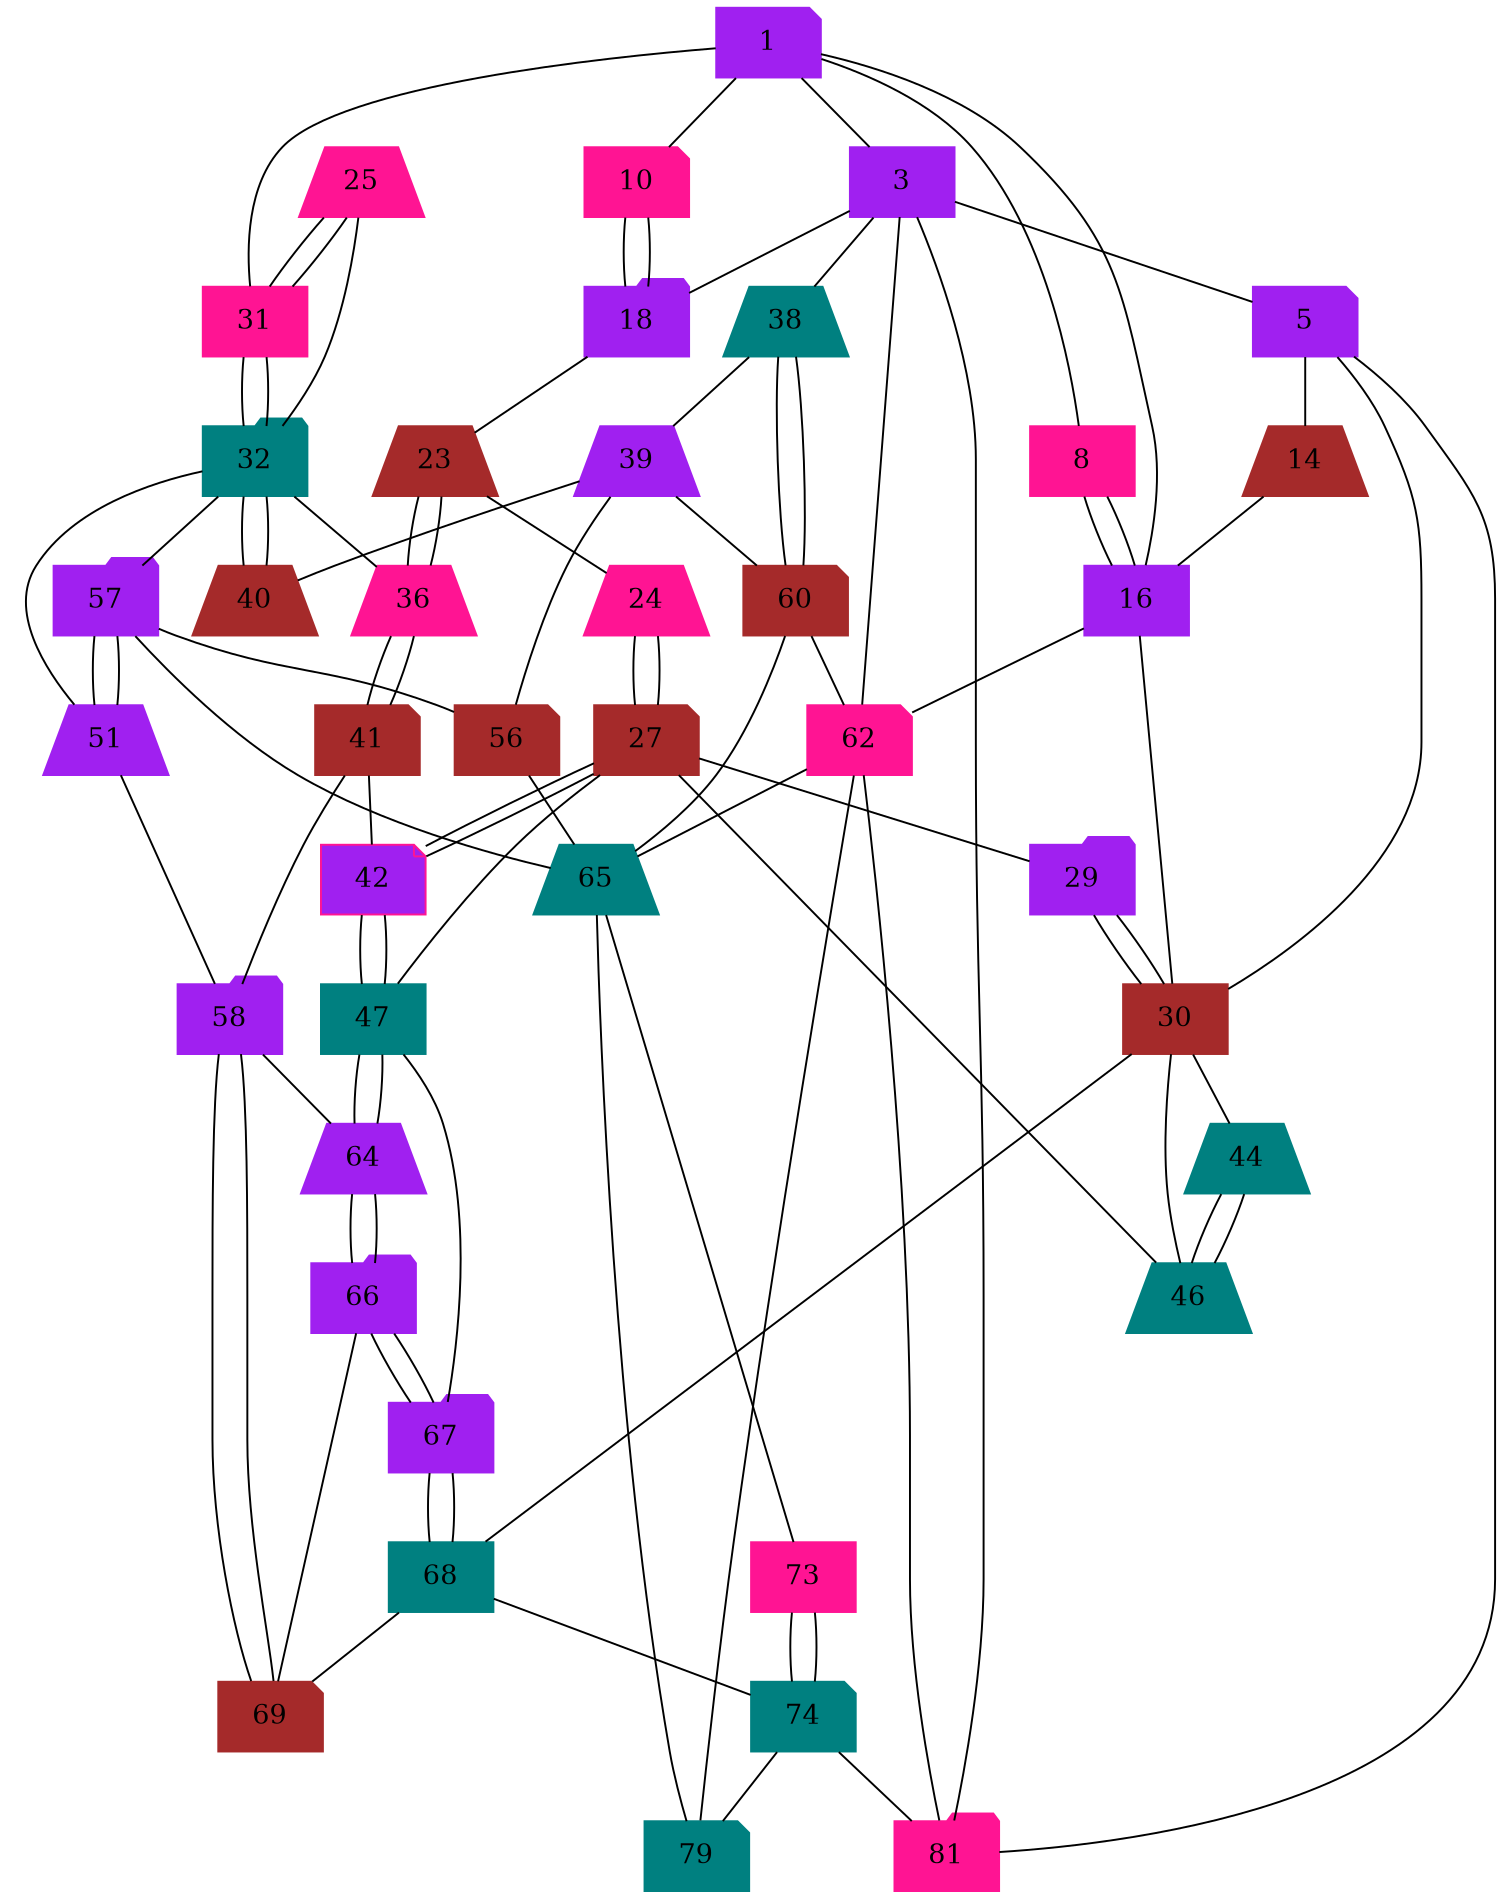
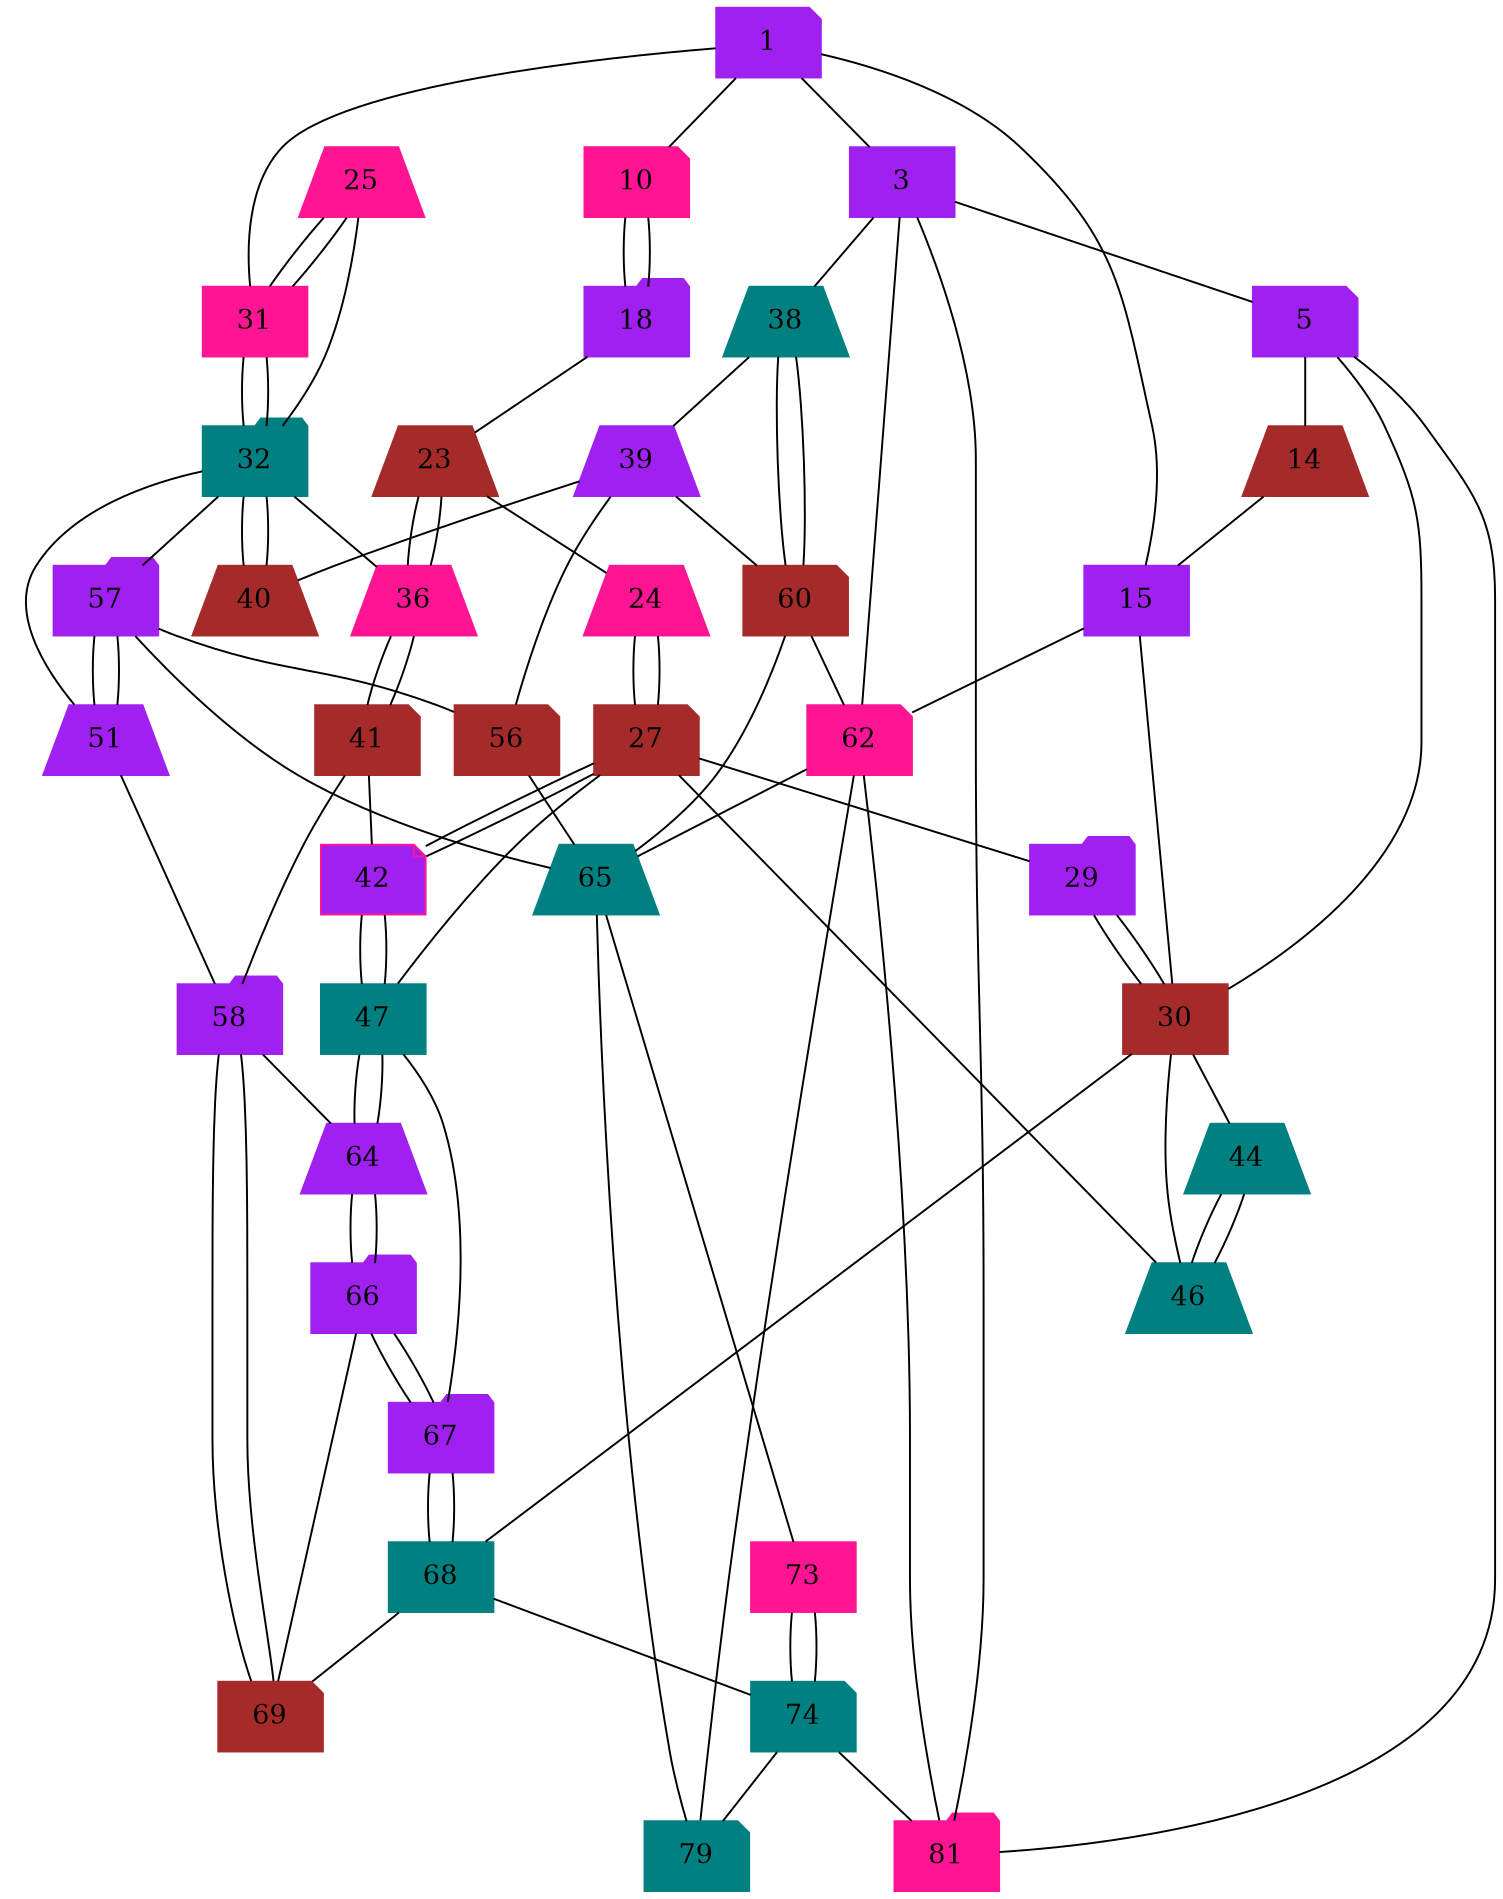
(769, 252) -> none
(1082, 461) -> none
(1137, 601) -> (1137, 601)
